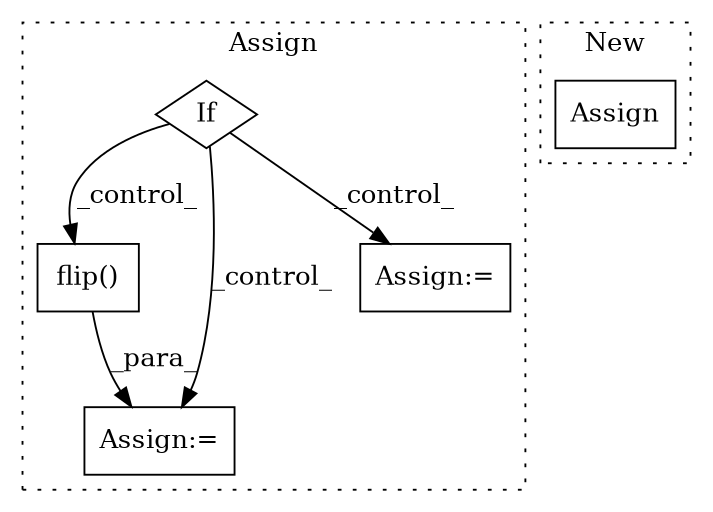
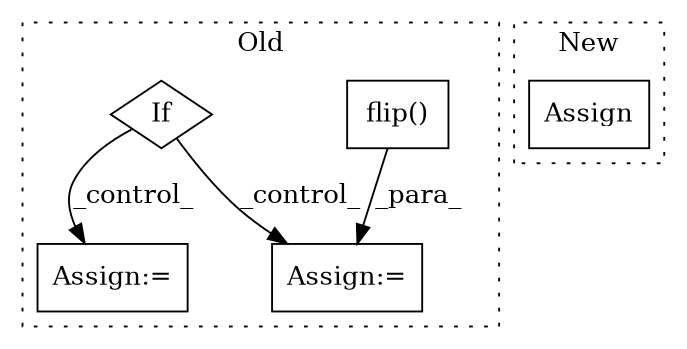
(274, 44) -> (261, 44)
(100, 157) -> none
